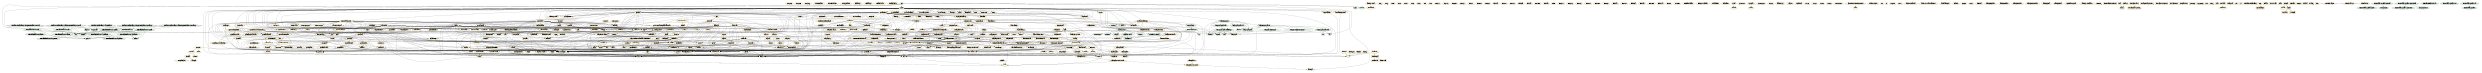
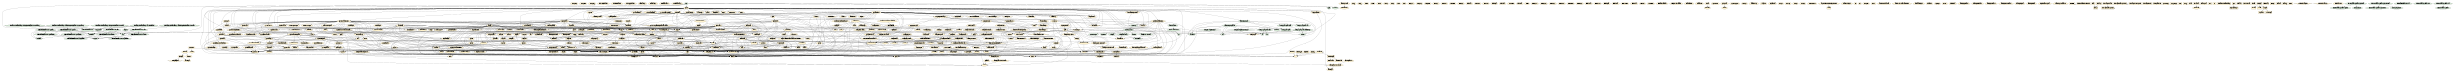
none -> (2259, 8)
none -> (887, 21)
